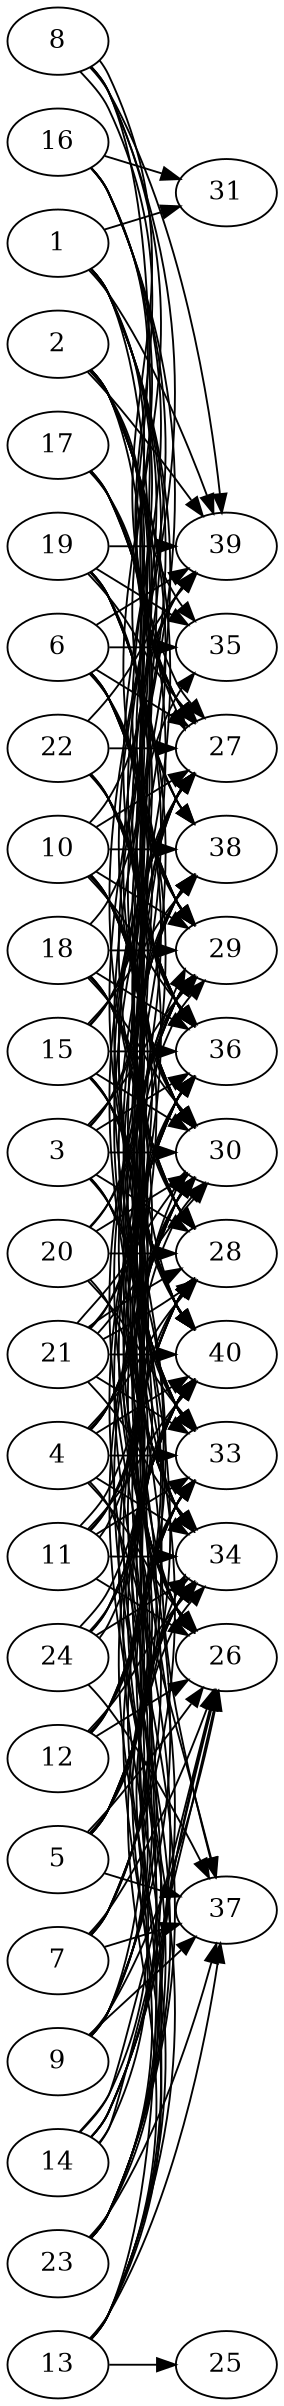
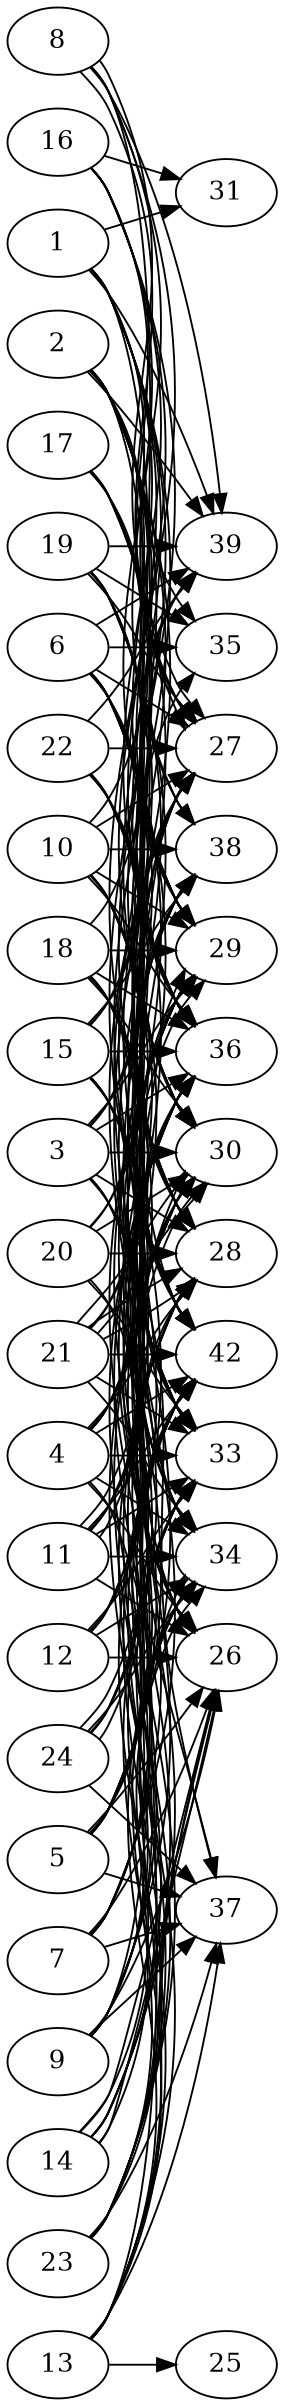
(141, 991) -> none
(134, 1097) -> none
(226, 1354) -> (226, 1354)
